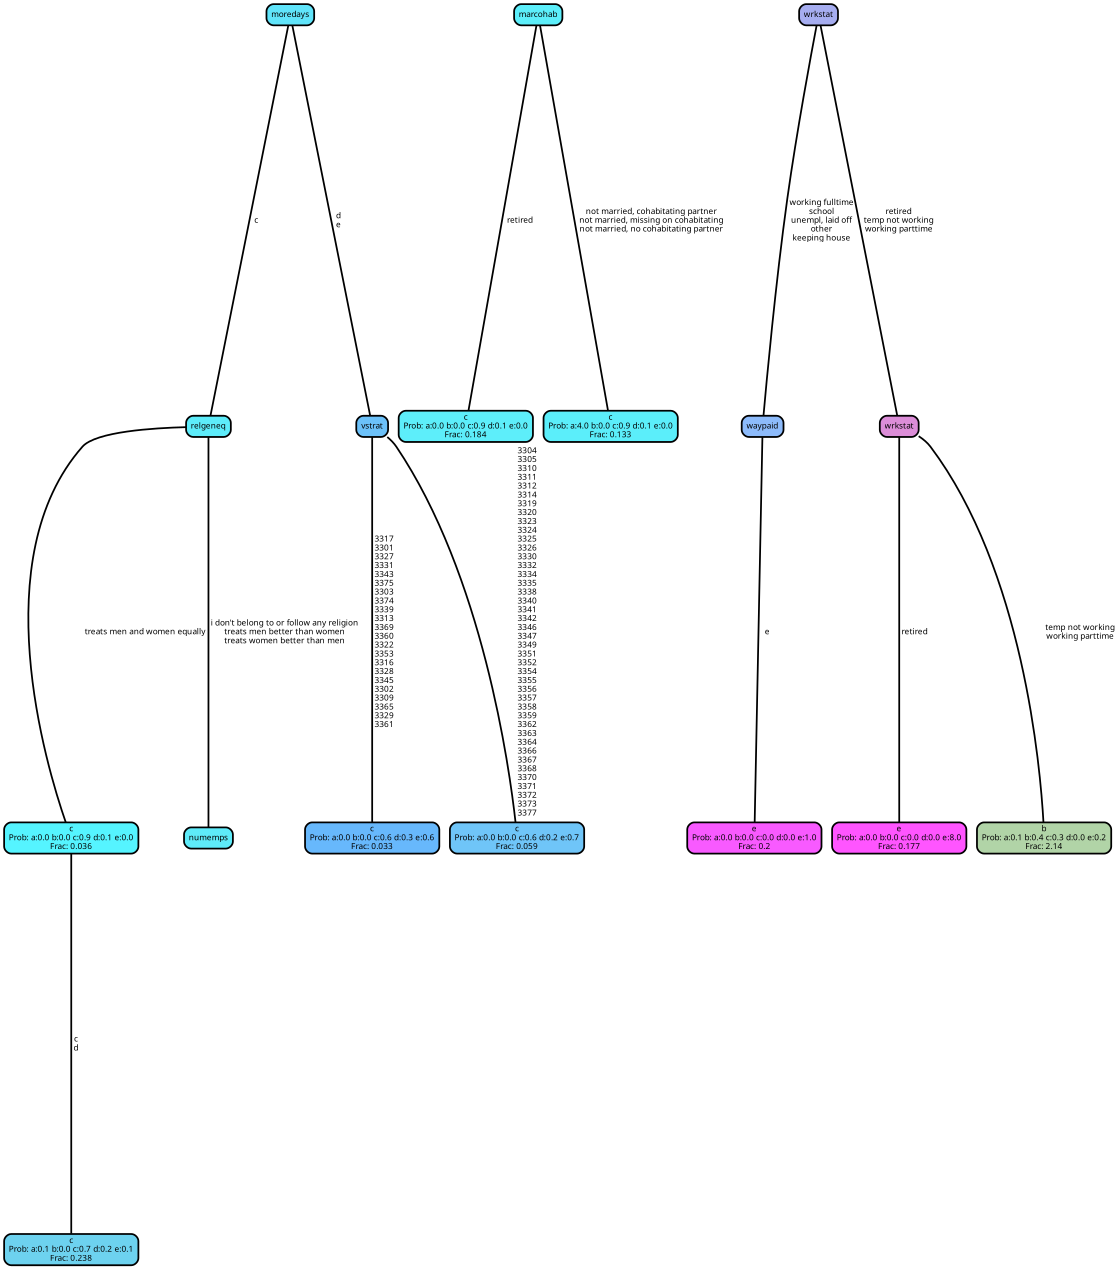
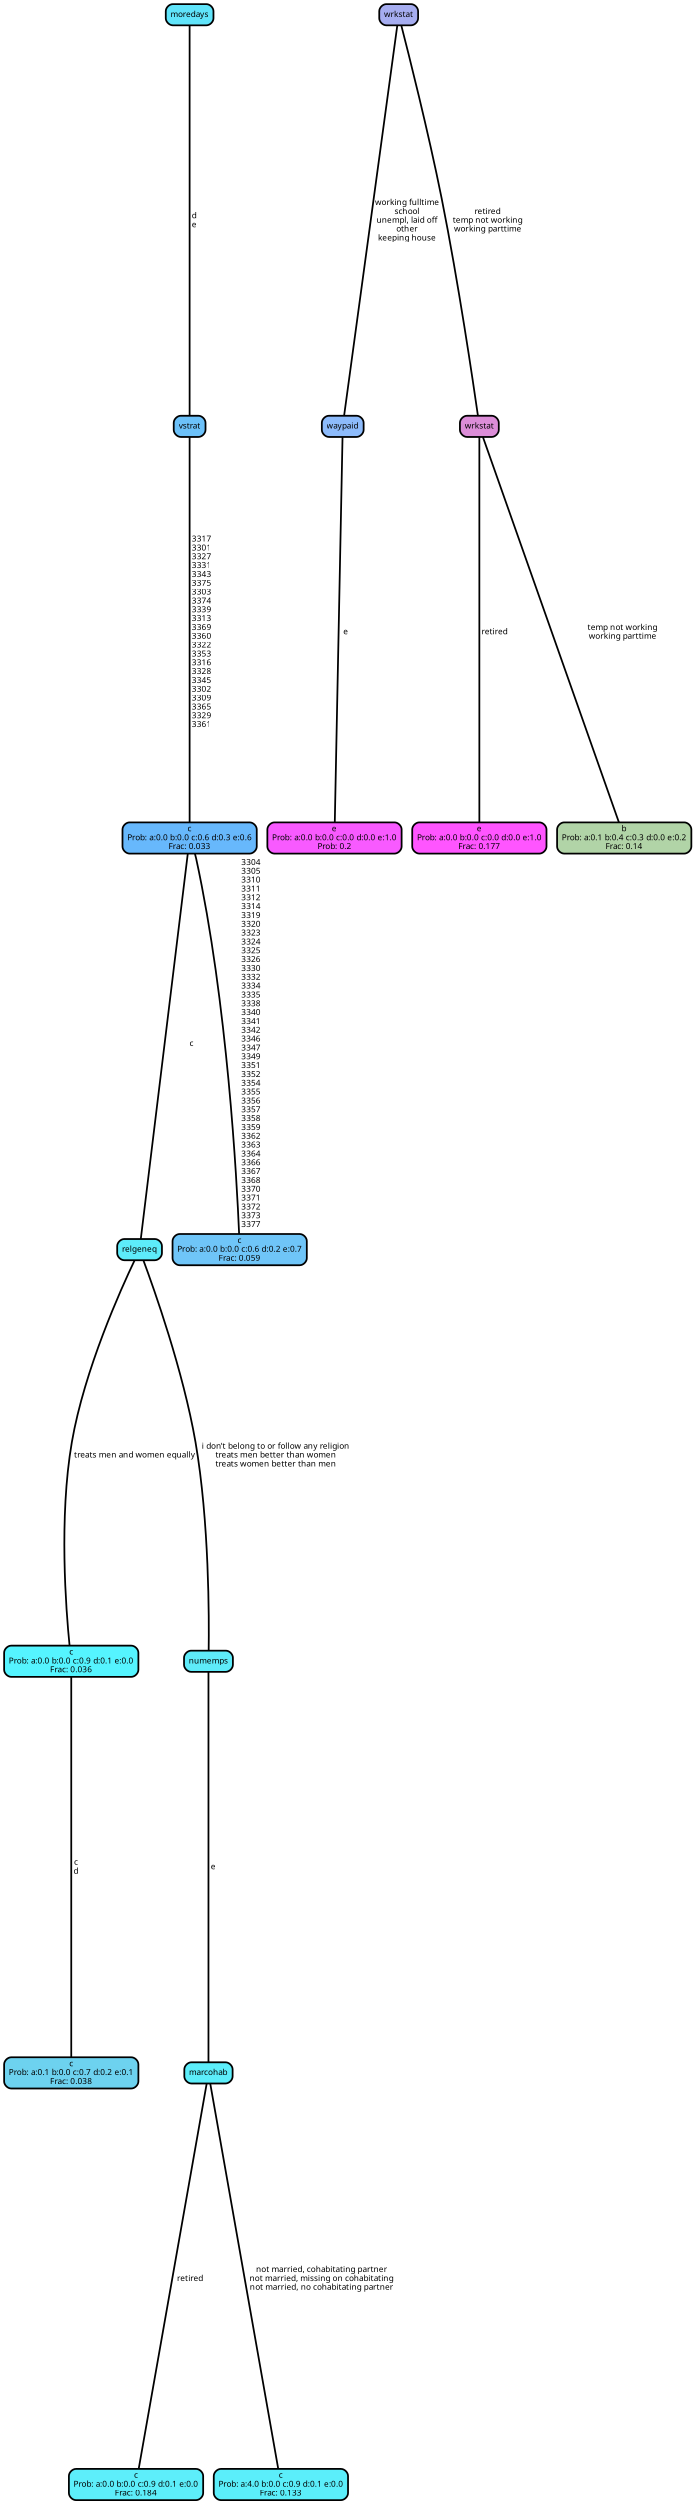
(249, 221) -> (164, 1046)
(474, 621) -> (225, 1043)
(754, 838) -> (334, 838)
(899, 838) -> (479, 838)
(1044, 838) -> (624, 838)
(71, 1250) -> (71, 2073)
none -> (208, 1867)
